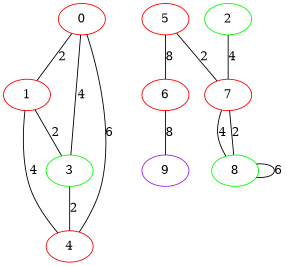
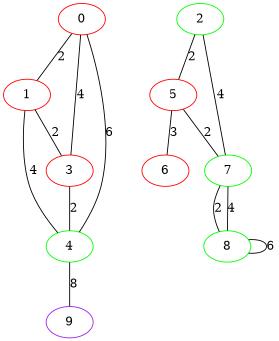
(170, 57) -> (174, 133)
none -> (187, 57)
(228, 95) -> (228, 171)
(165, 133) -> (70, 284)
(70, 171) -> (70, 171)
(70, 246) -> (70, 246)
